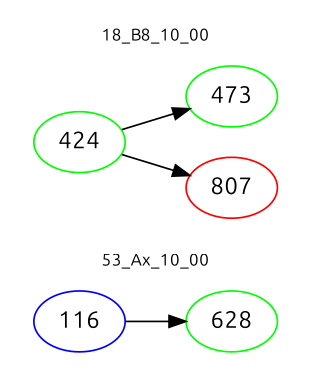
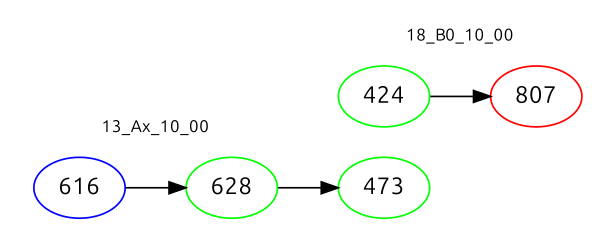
(156, 36) -> (460, 36)
(148, 122) -> (302, 188)
(156, 261) -> (156, 128)
(80, 321) -> (80, 188)
